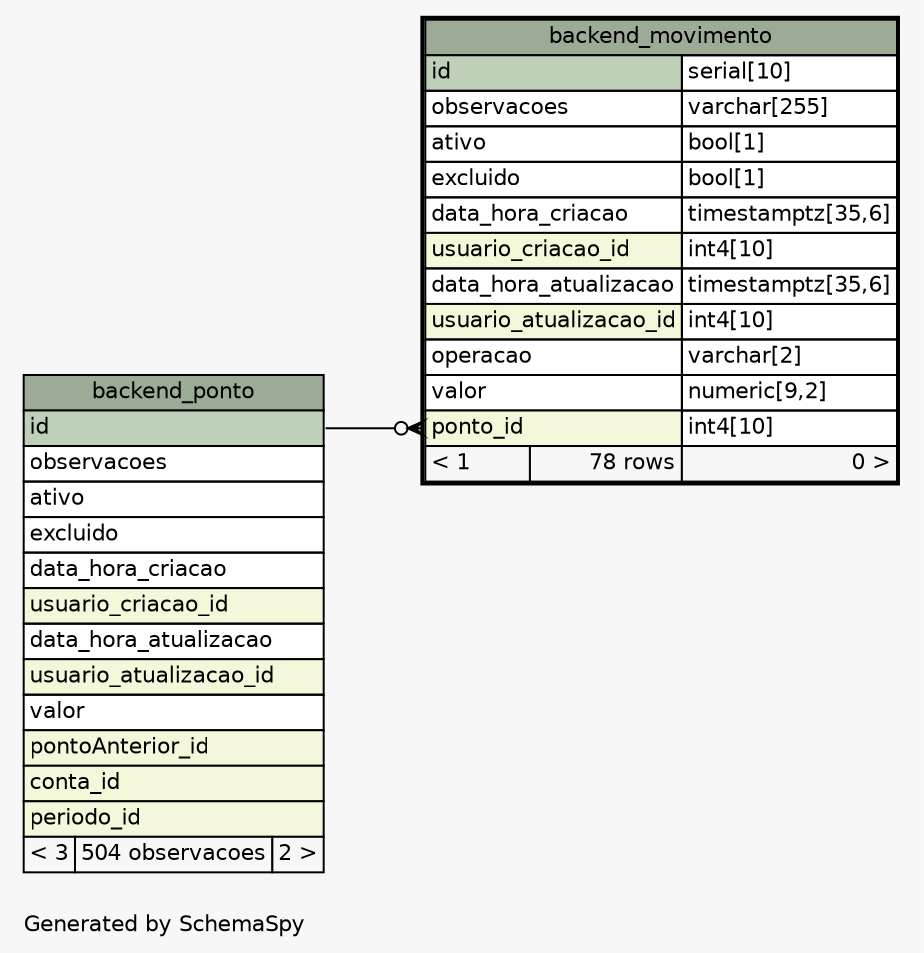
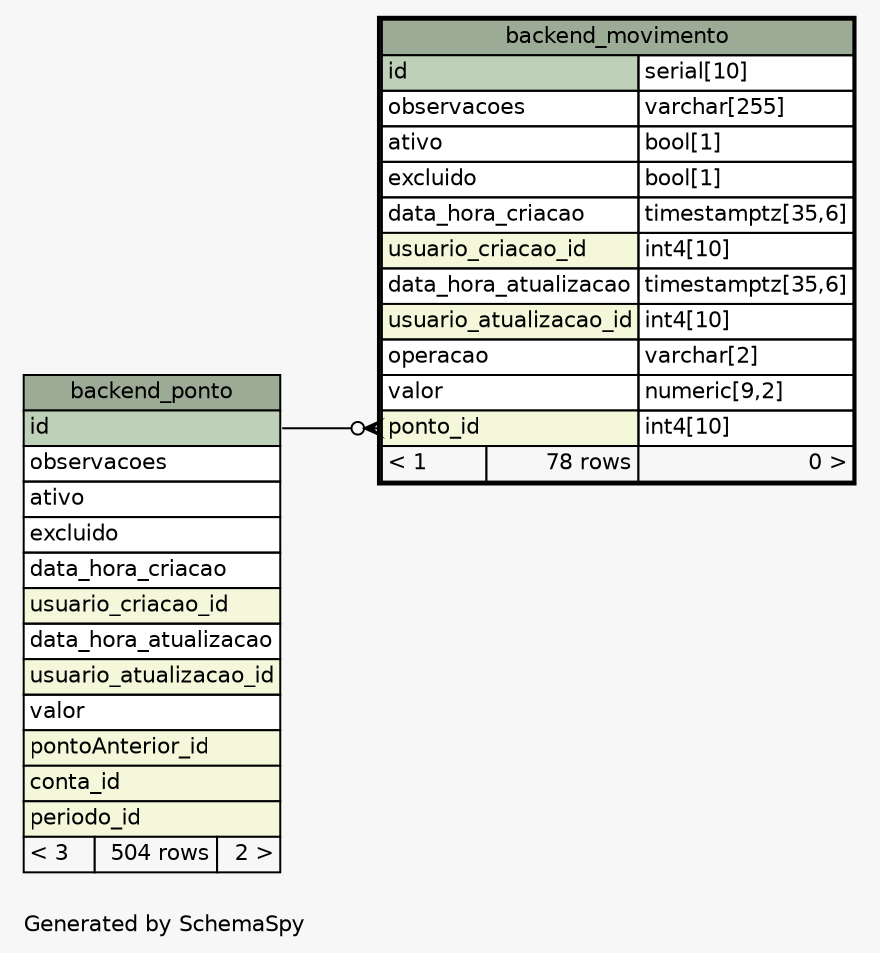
(174, 854) -> (161, 854)
